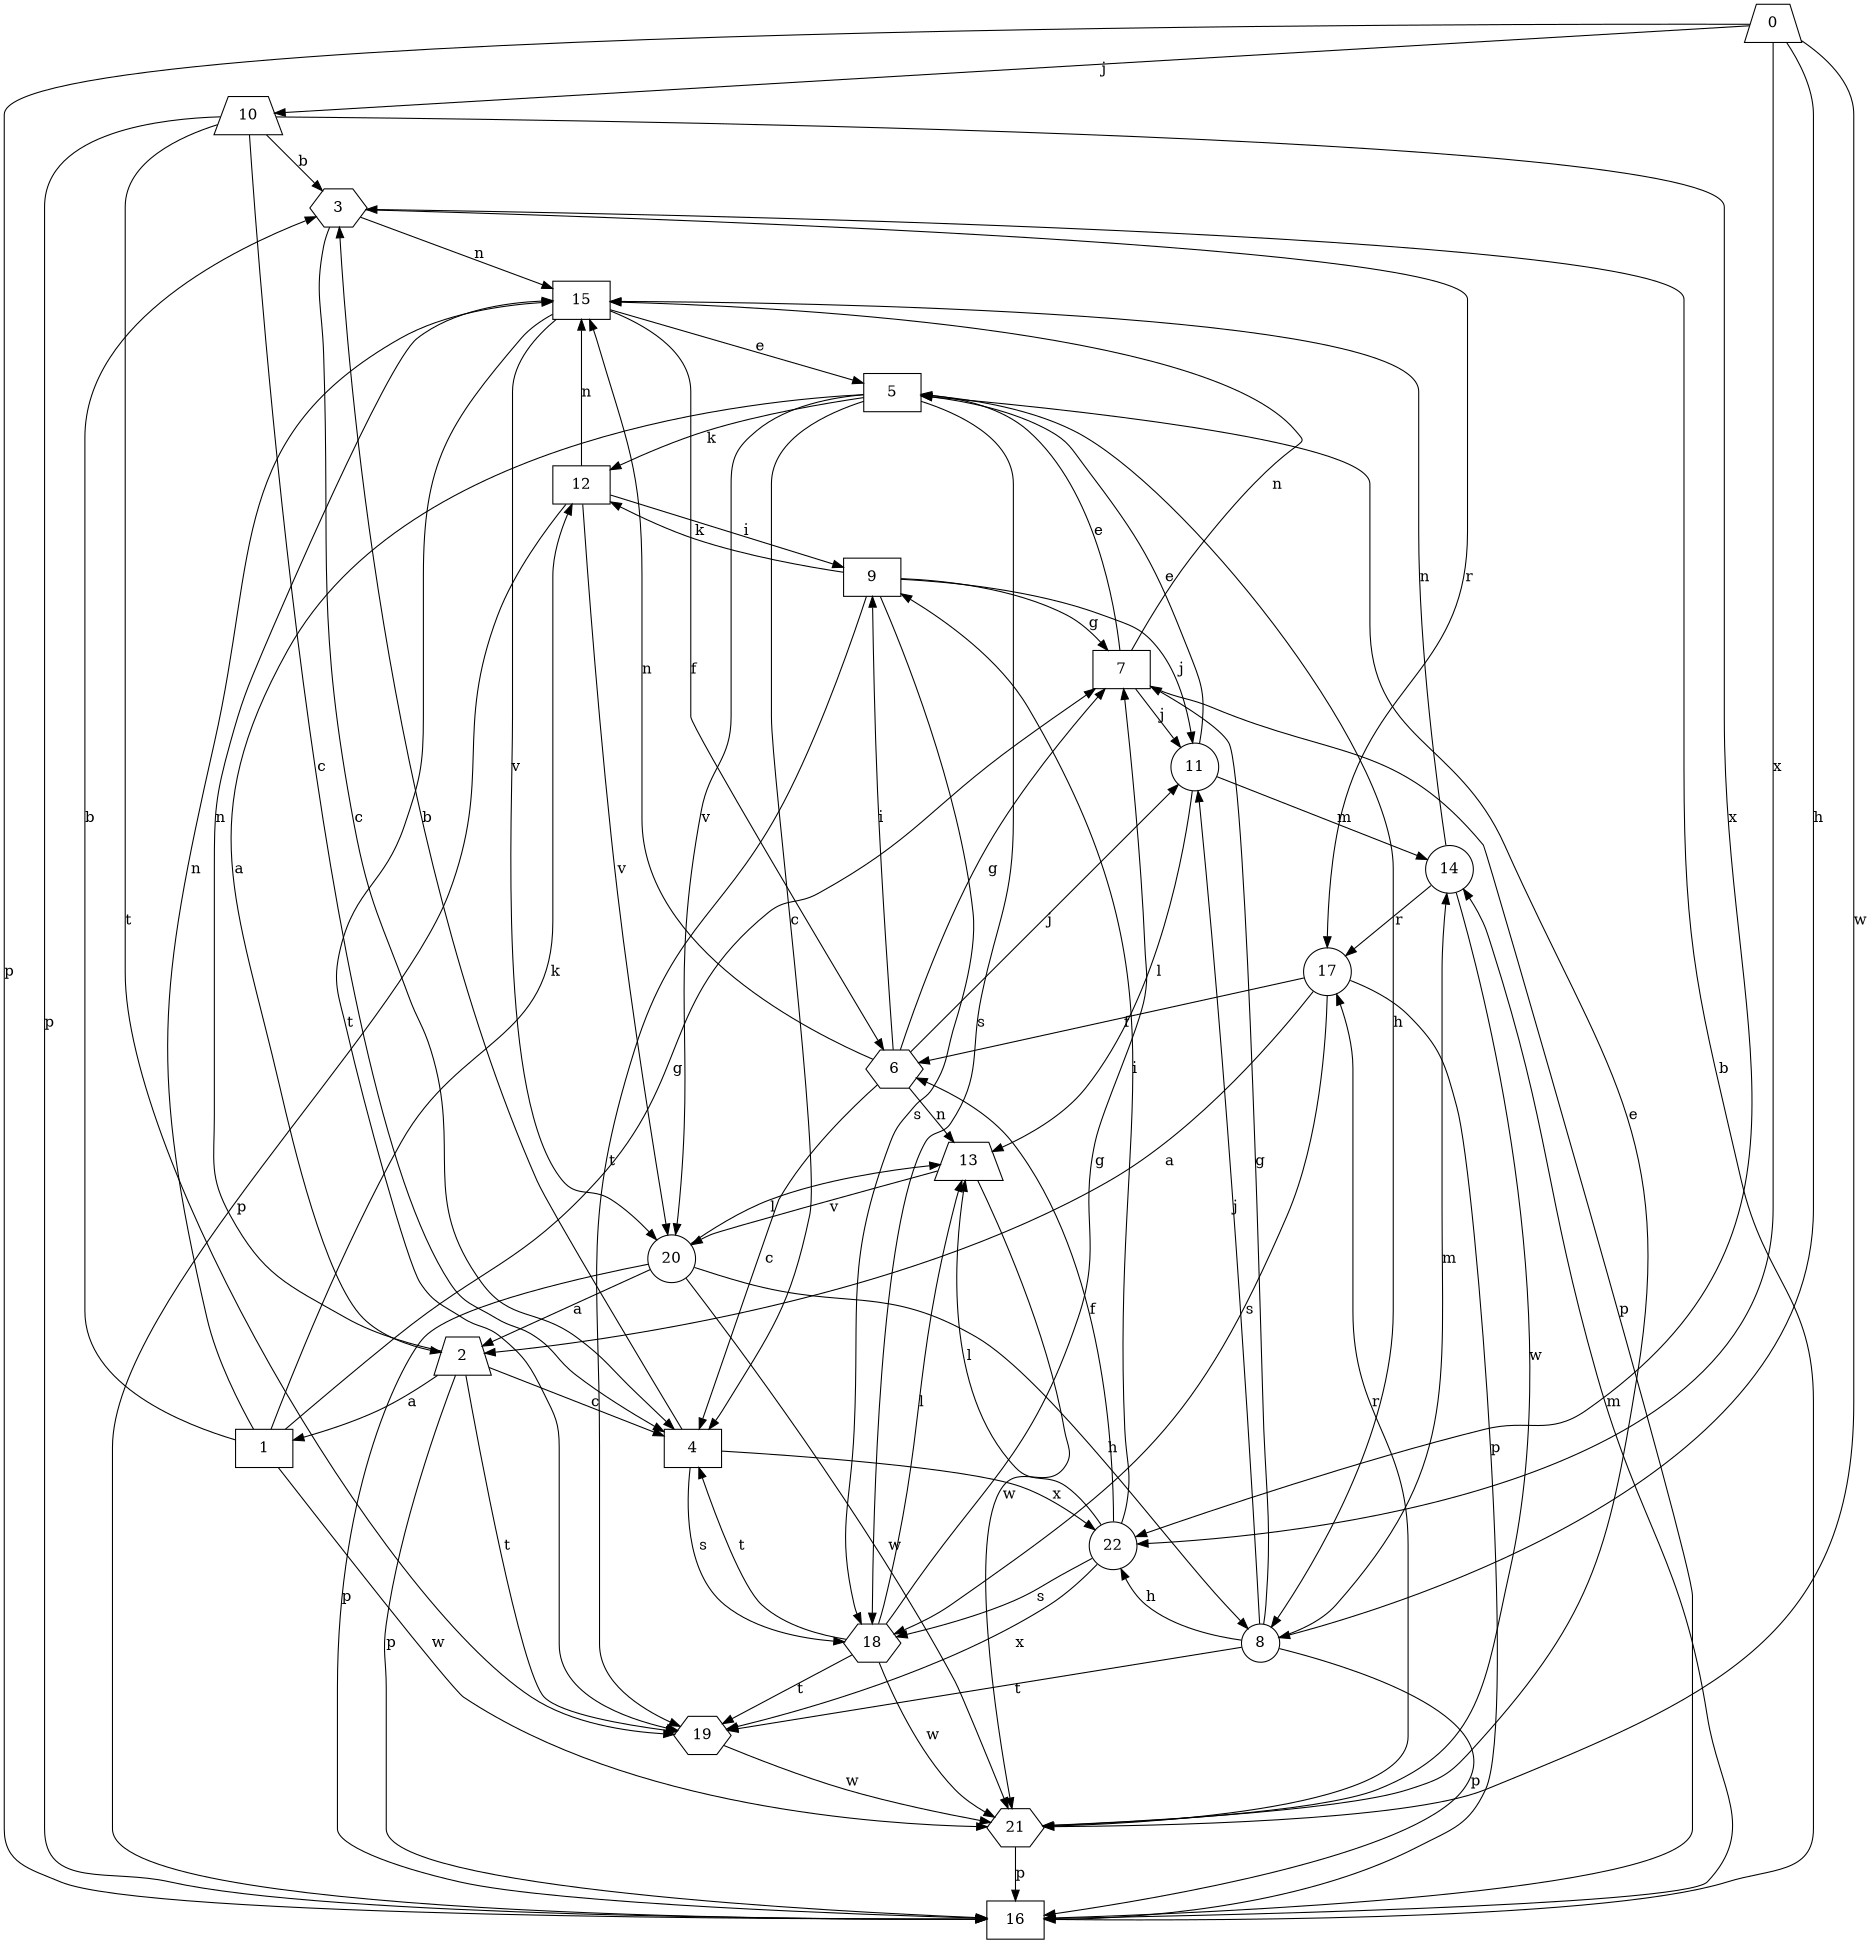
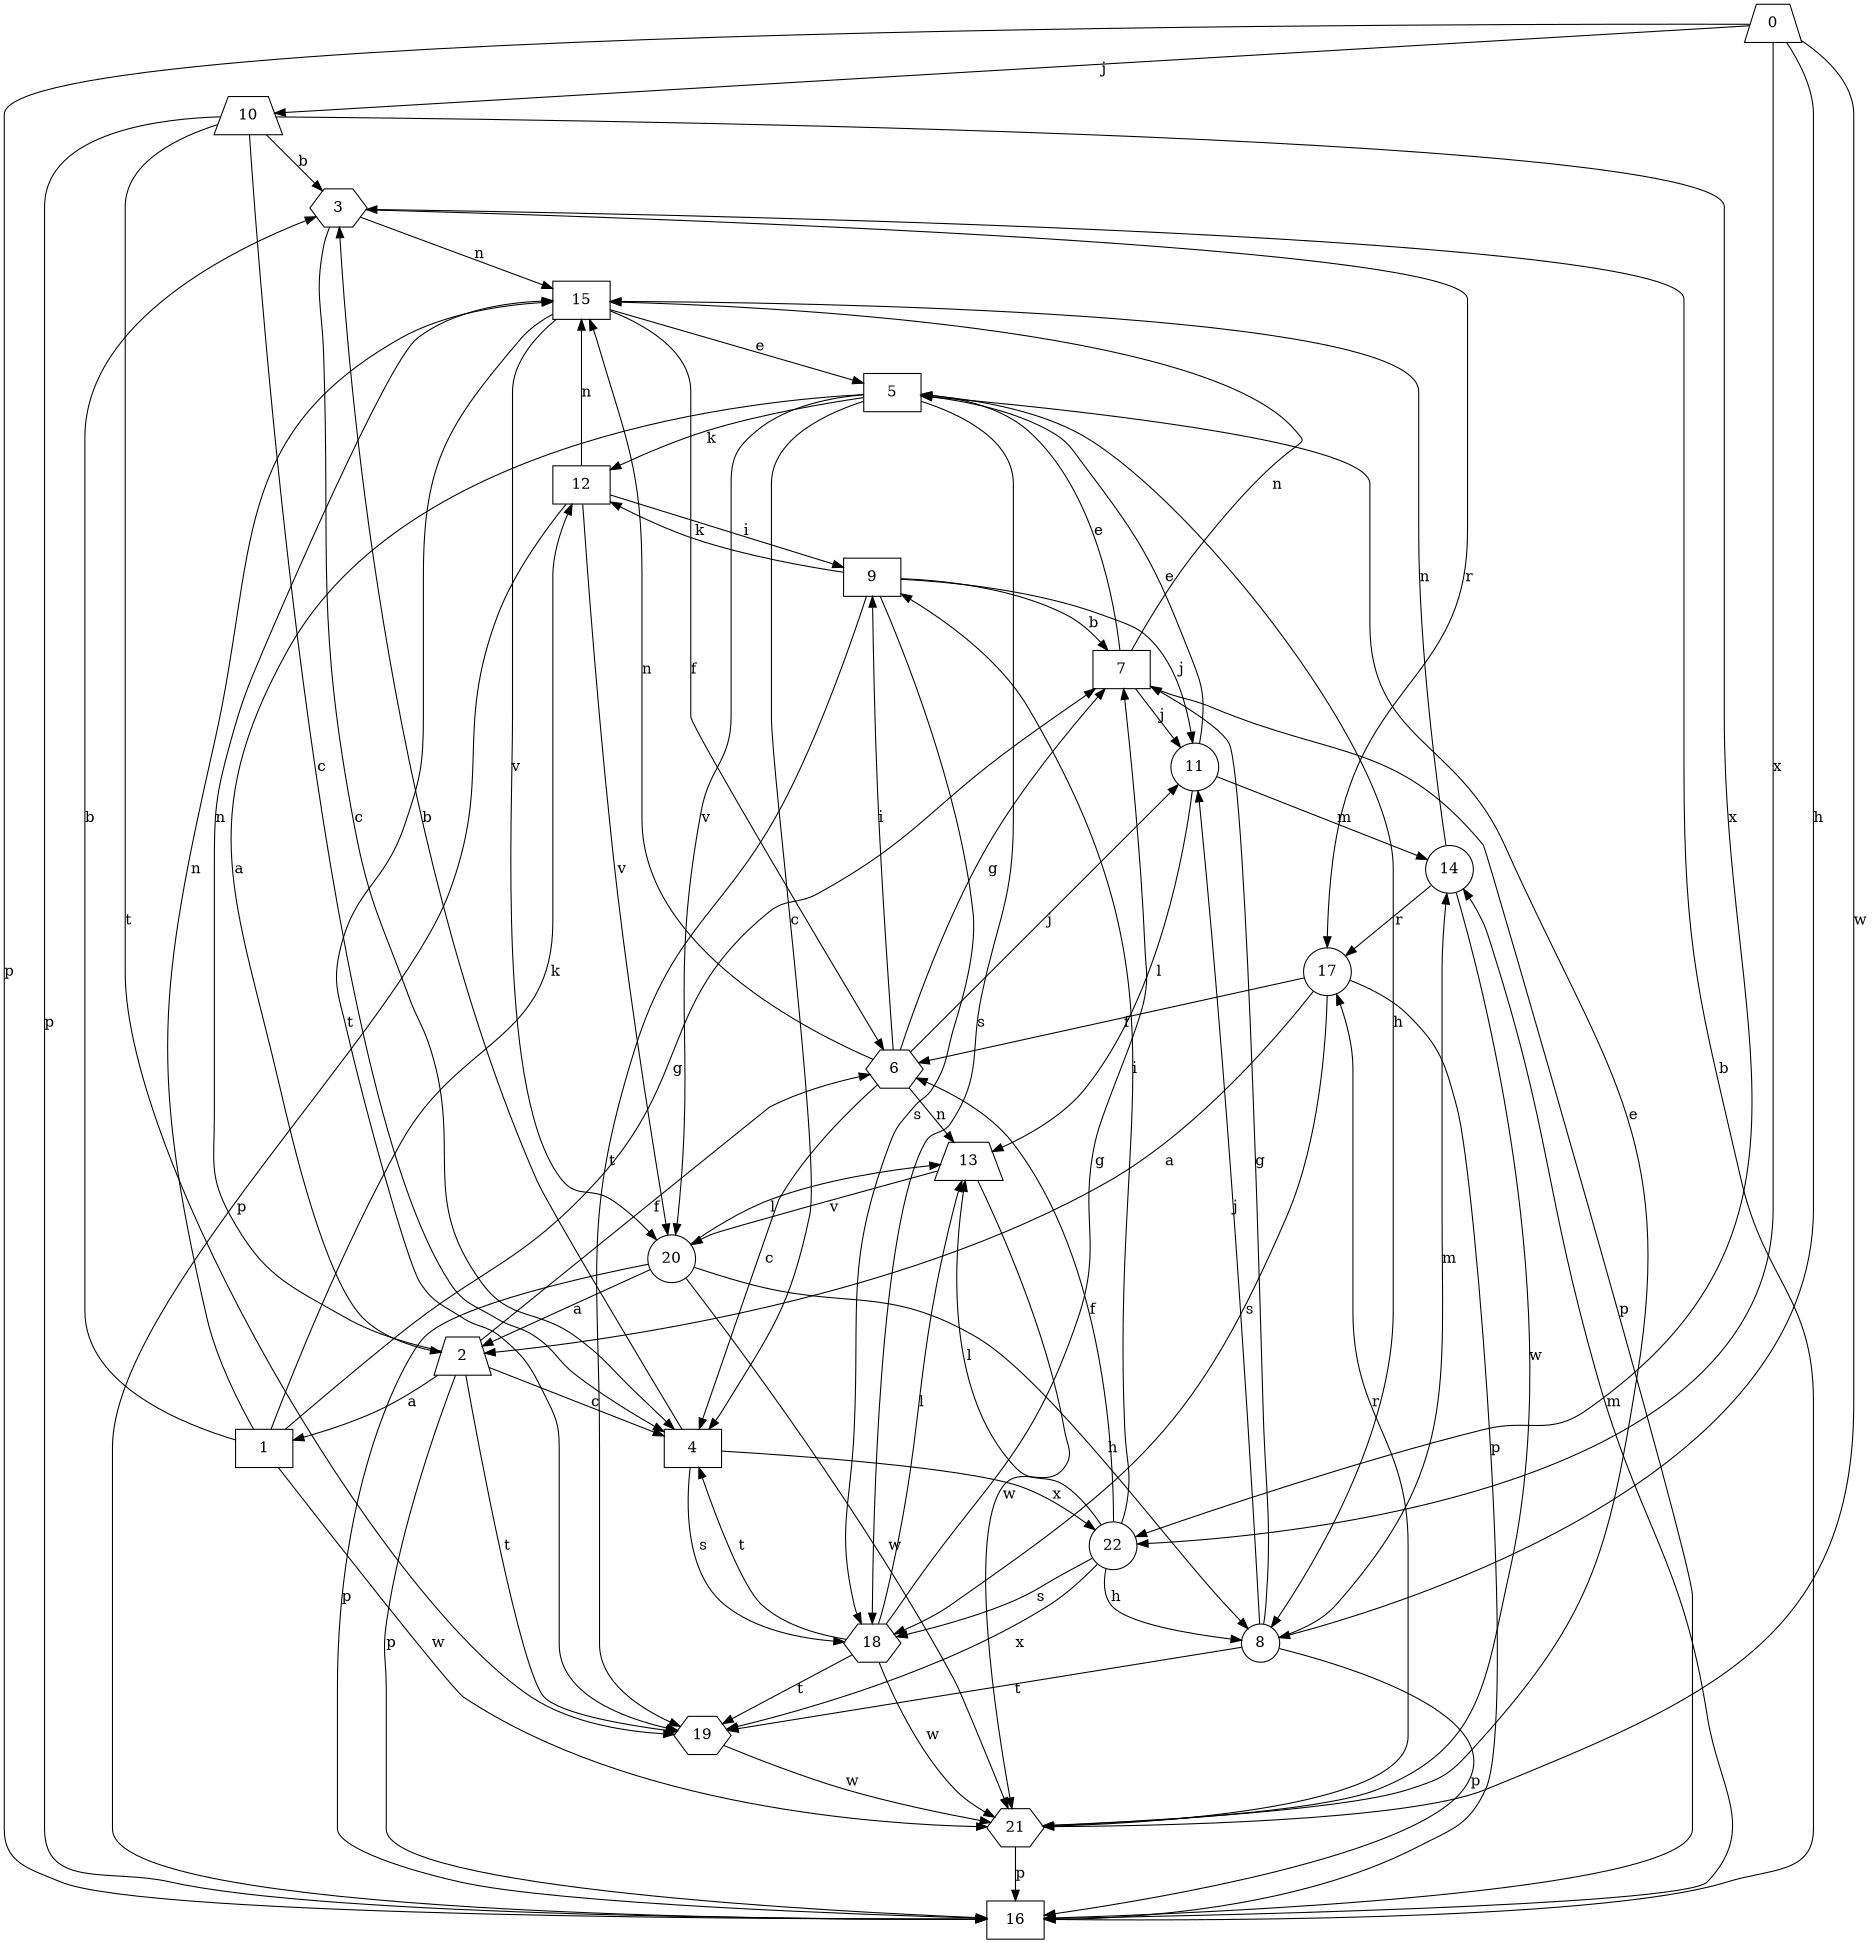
(1094, 623) -> (1094, 623)
none -> (653, 1201)
(1176, 1623) -> (1150, 1624)
